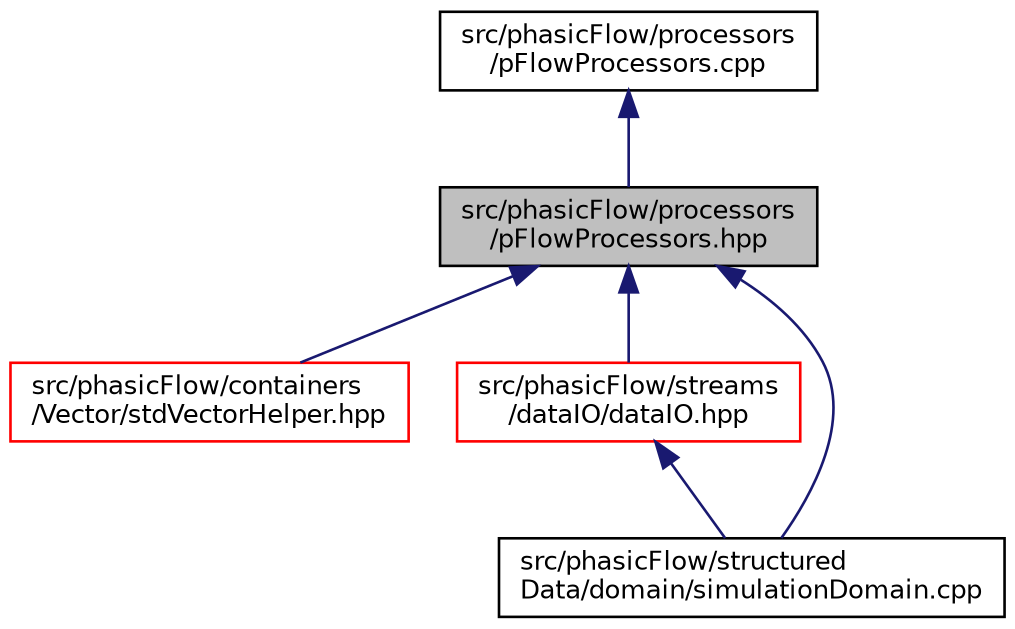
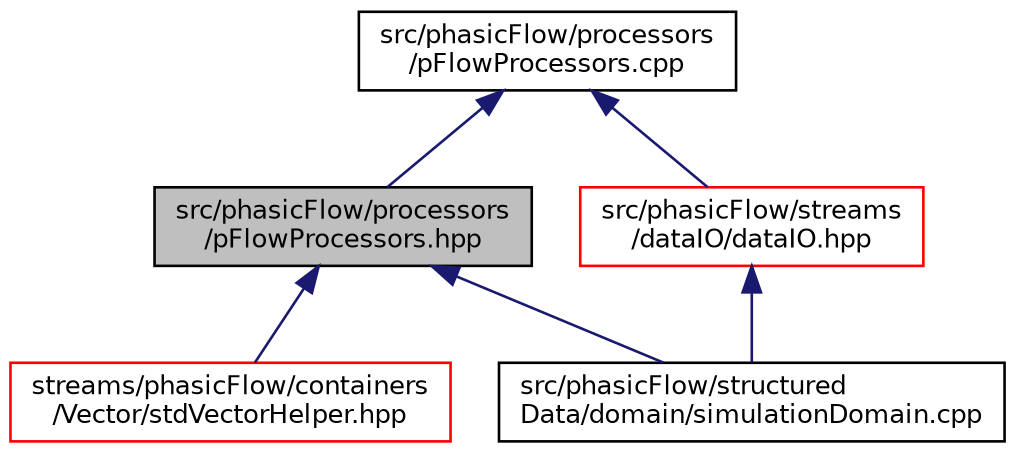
(629, 328) -> (660, 147)
(210, 402) -> (231, 402)
